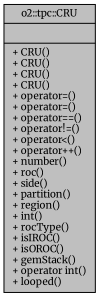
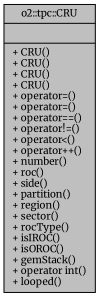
(27, 216) -> (36, 216)
